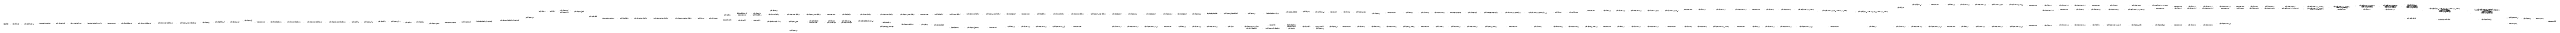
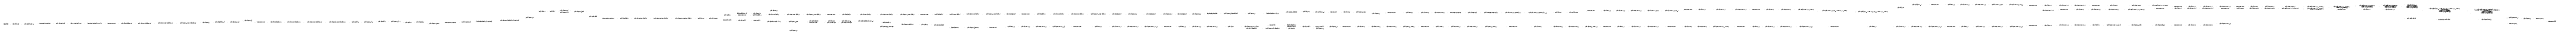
none -> (1098, 27)
